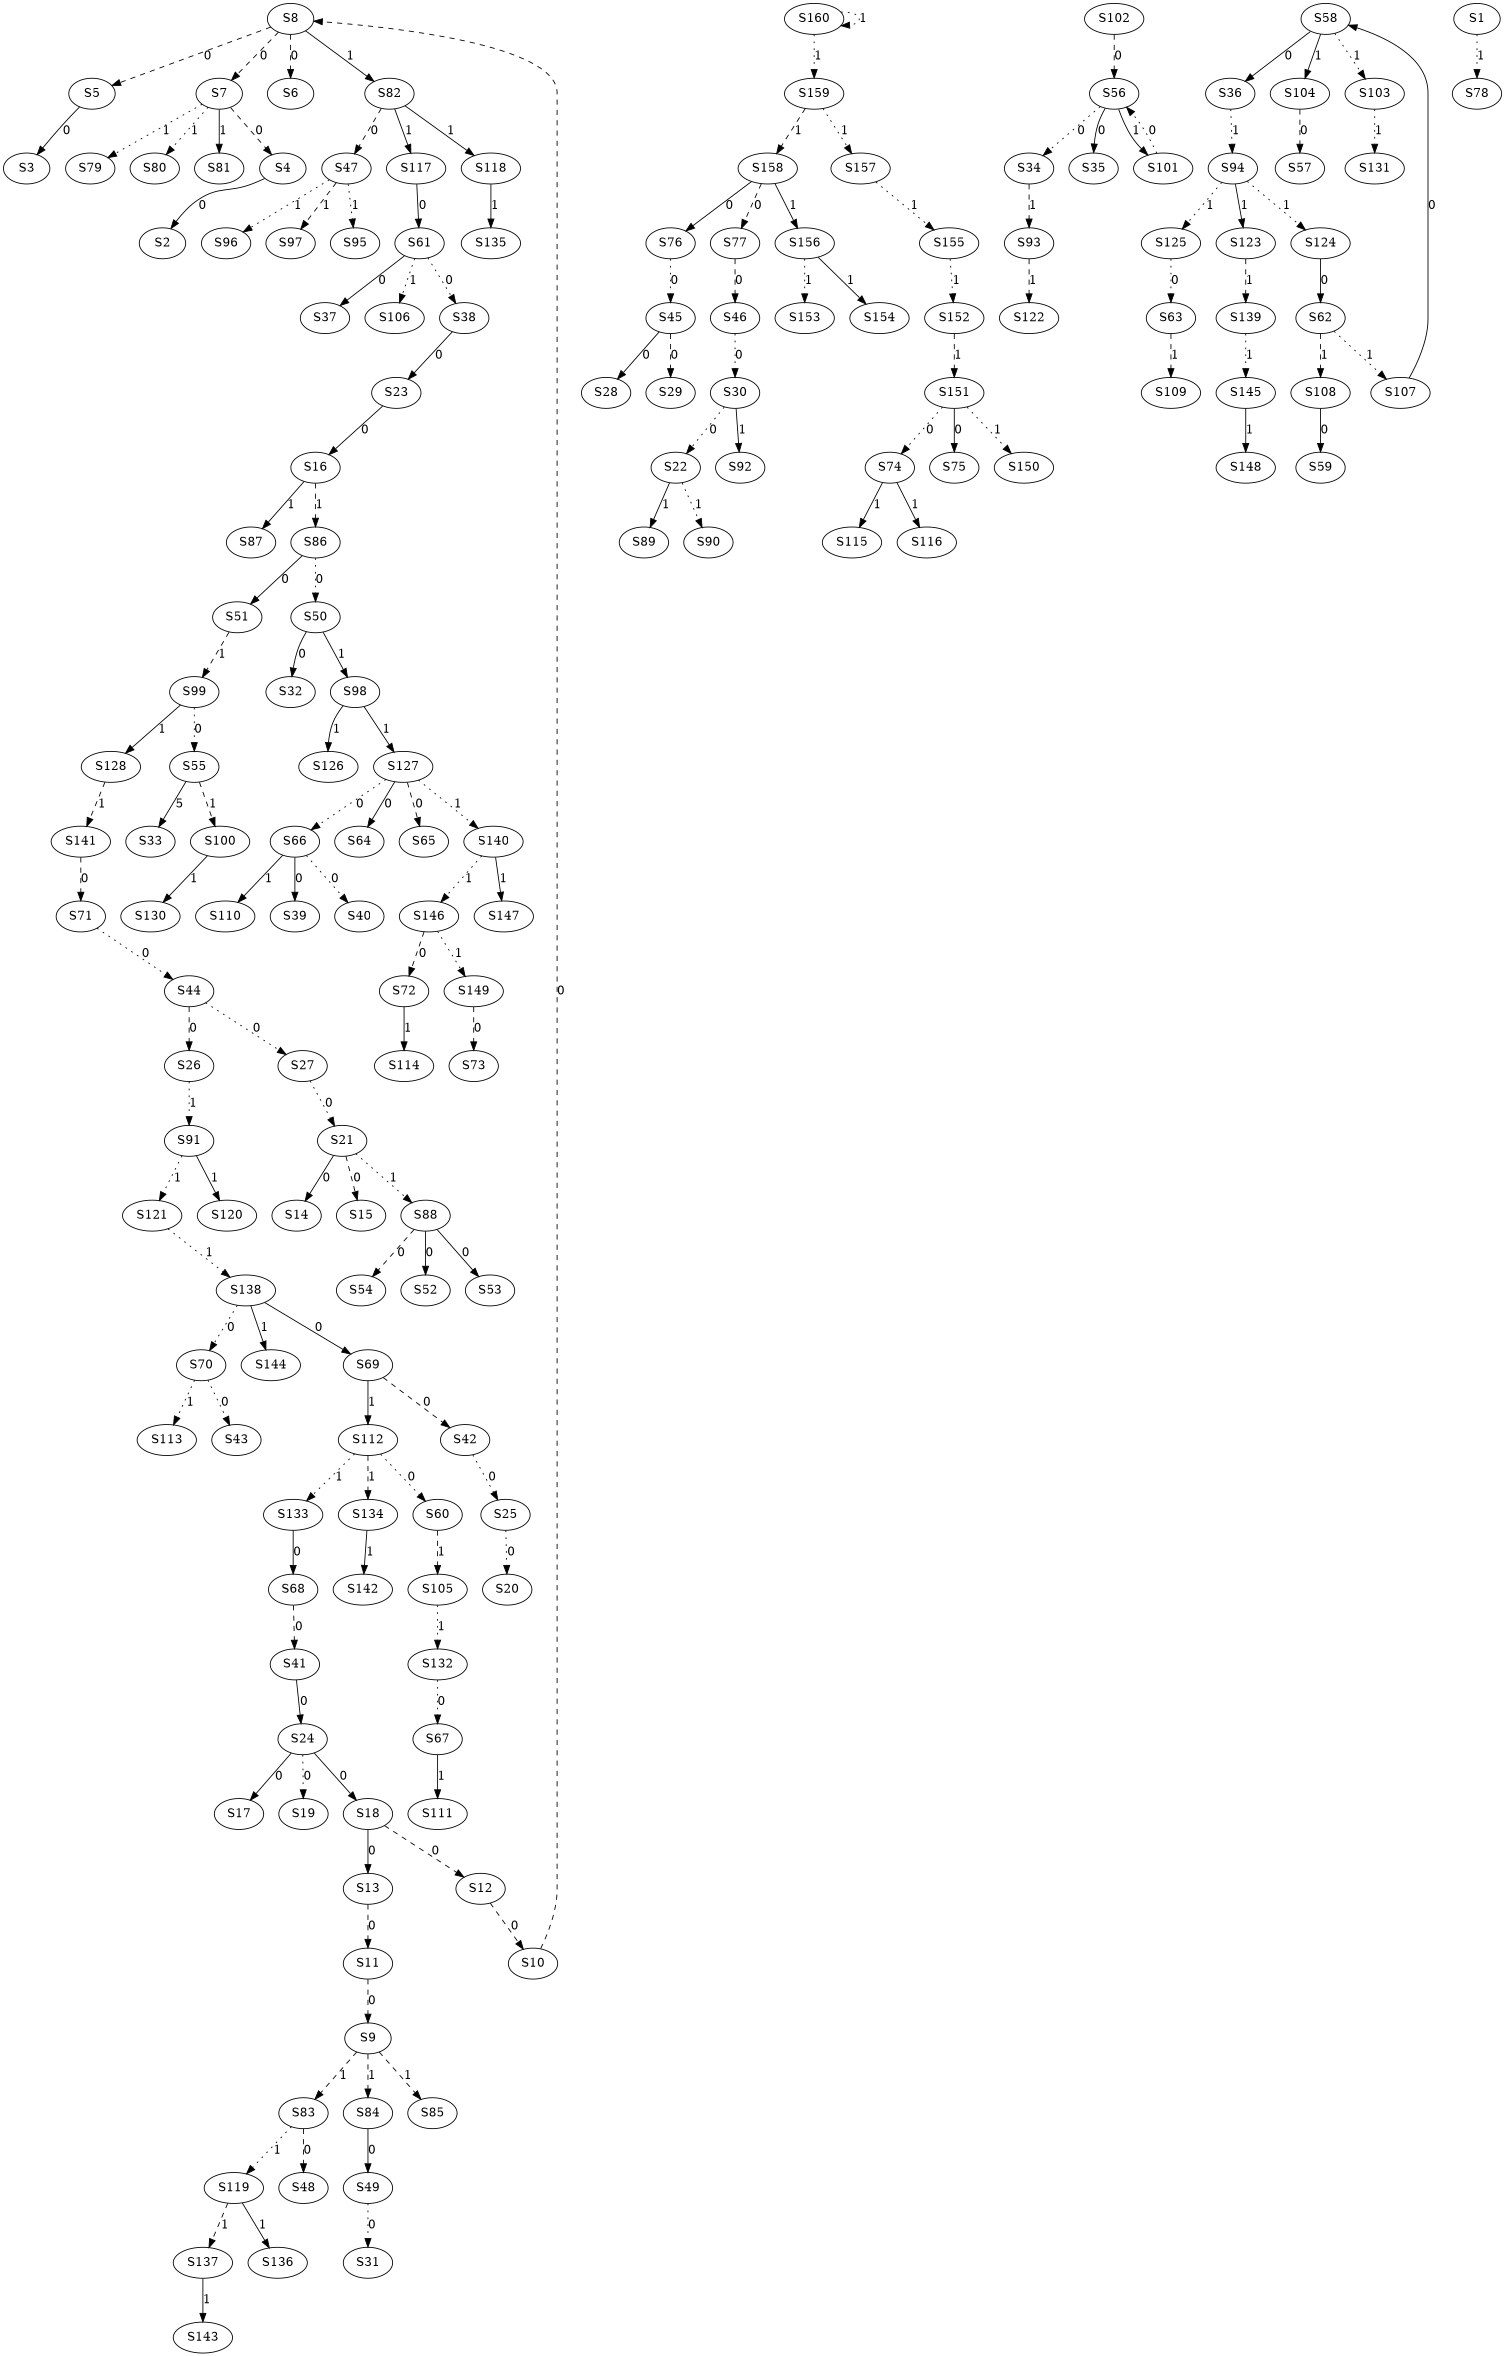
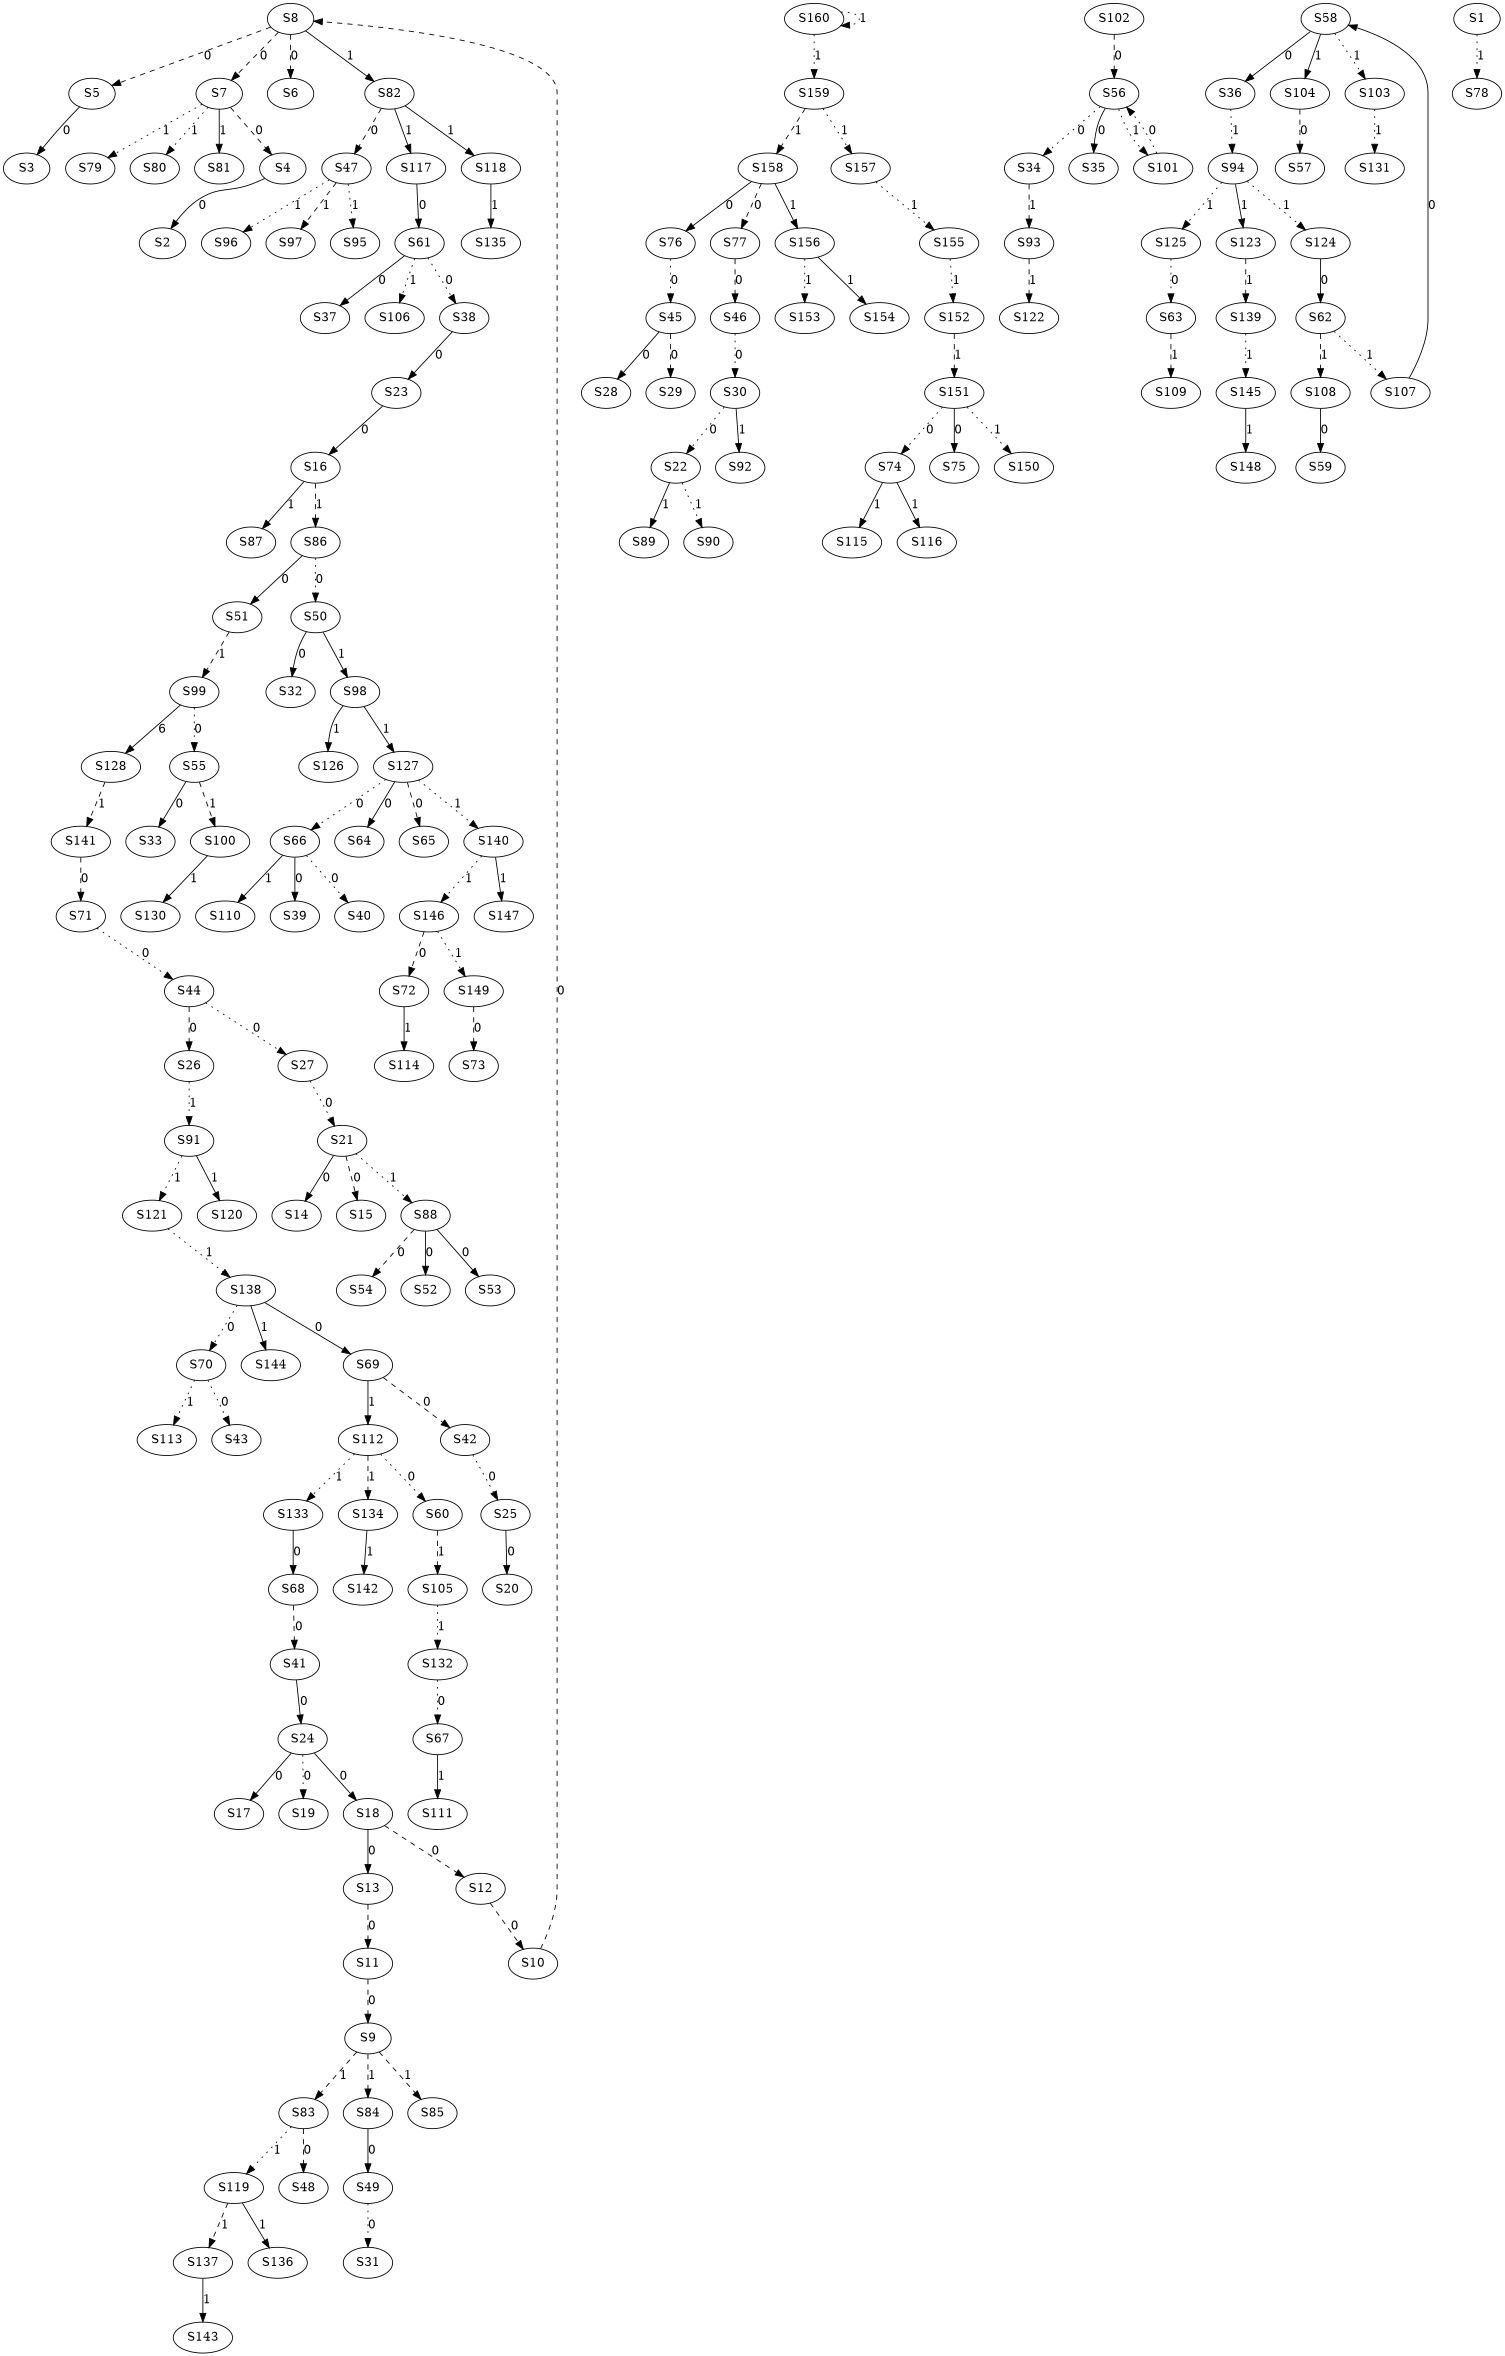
(1128, 130) -> (1128, 130)
(162, 729) -> (162, 729)
(180, 804) -> (180, 804)
(506, 1548) -> (506, 1548)
